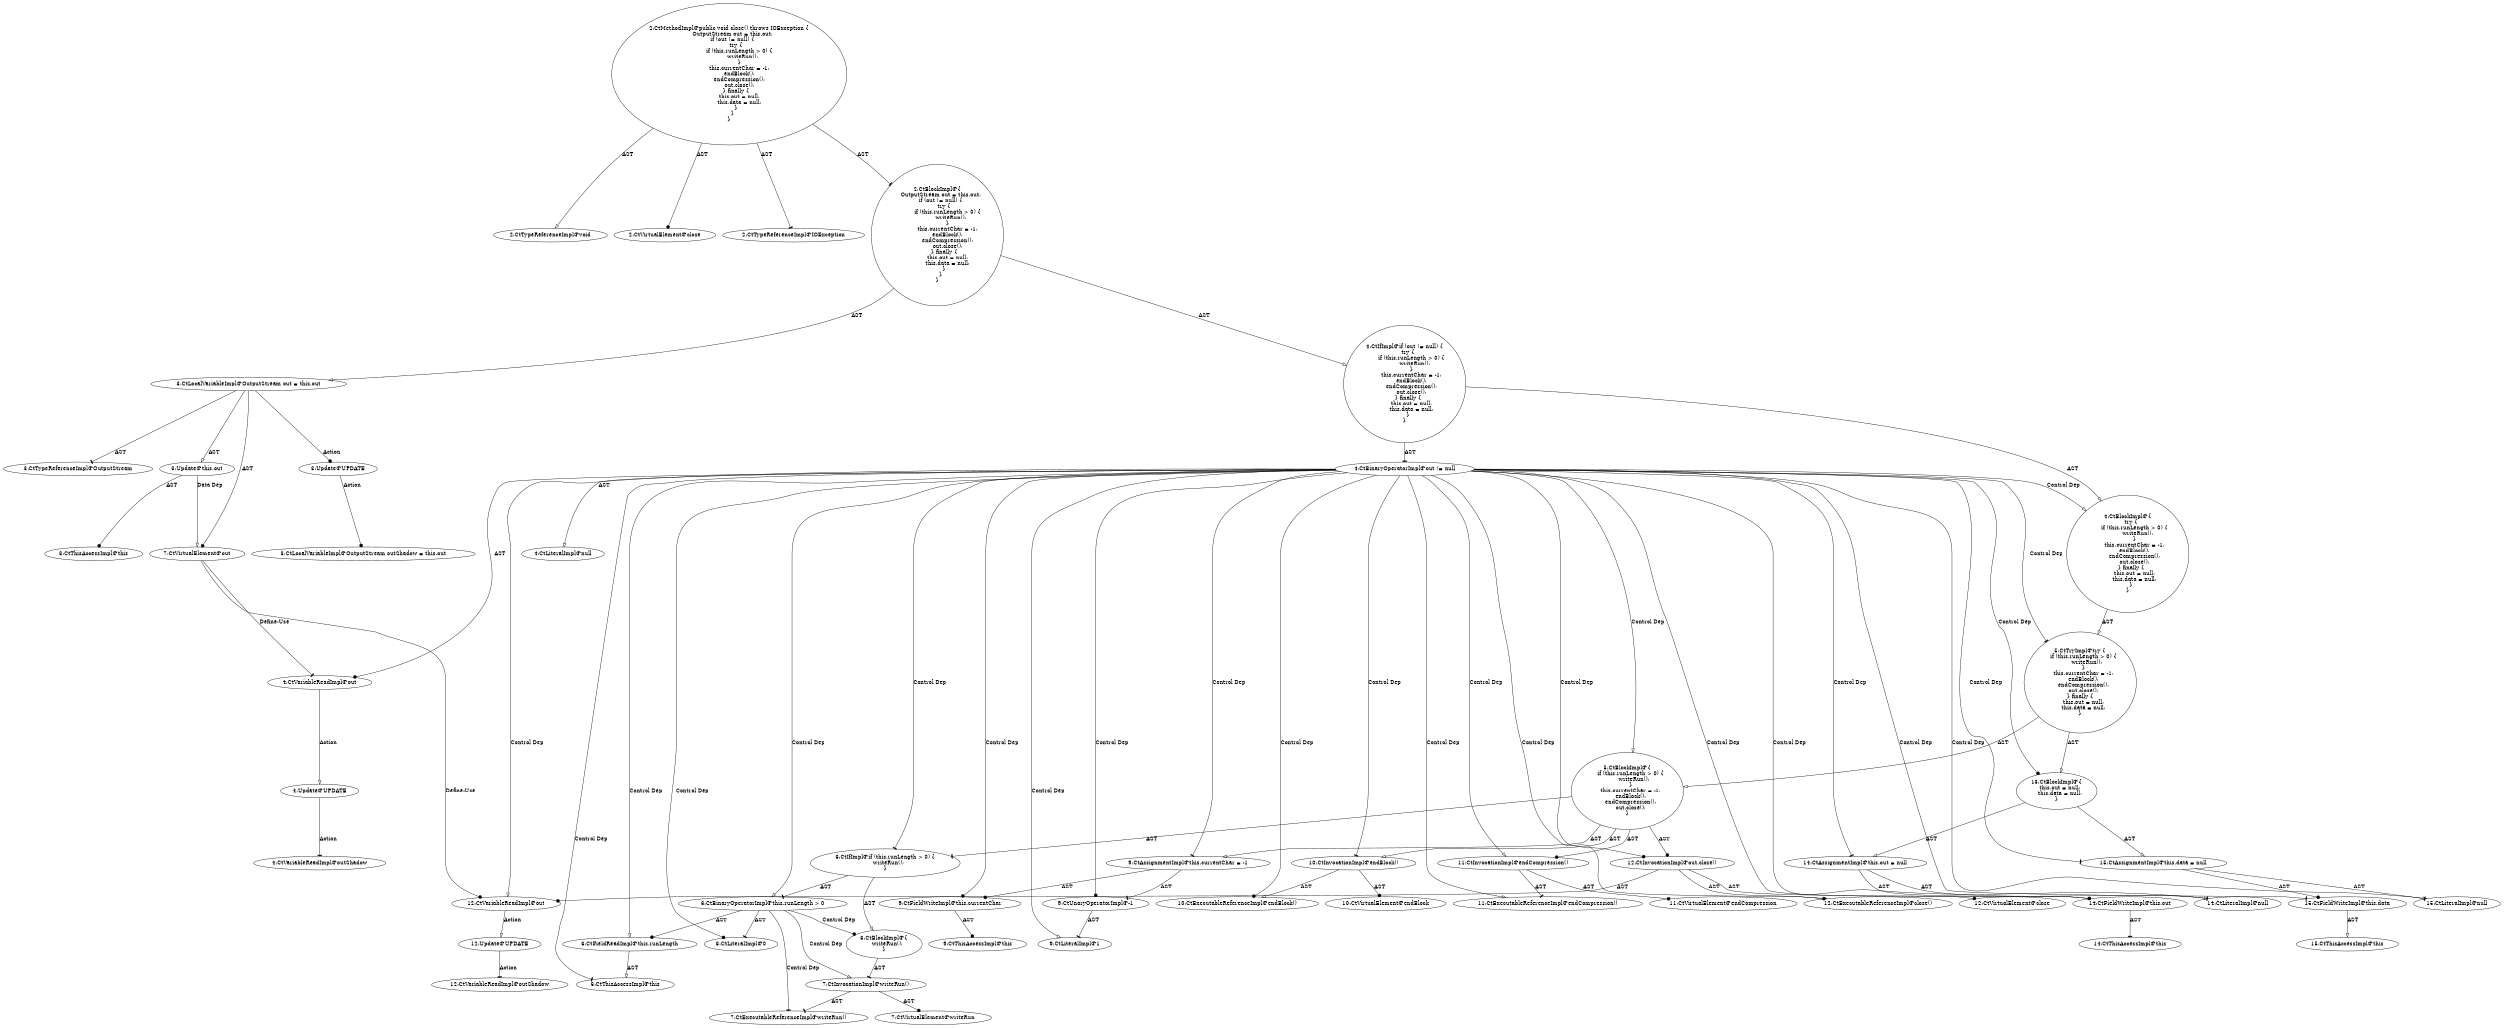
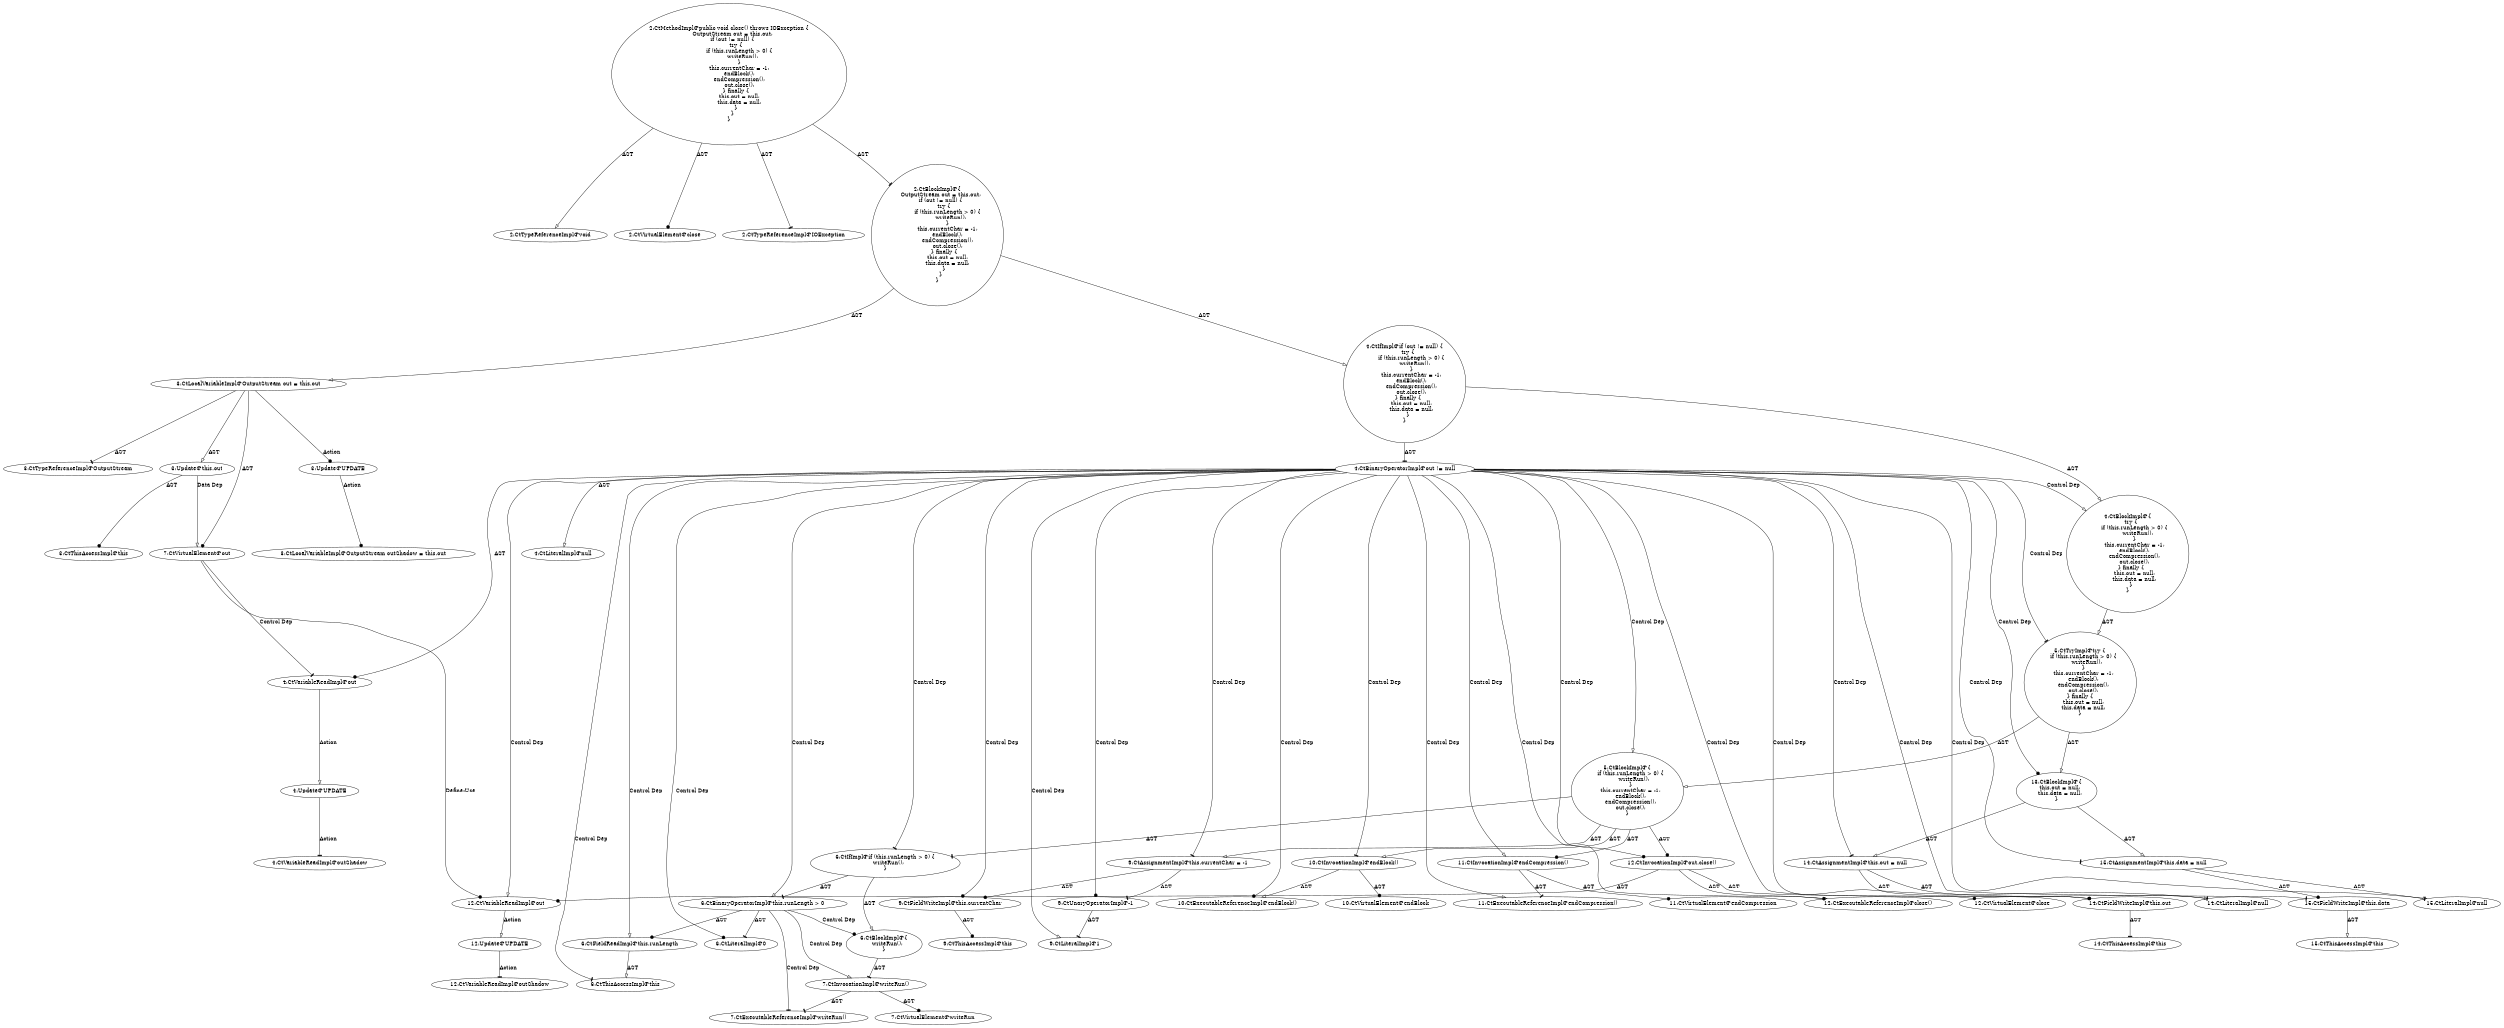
(275, 622) -> (276, 622)
